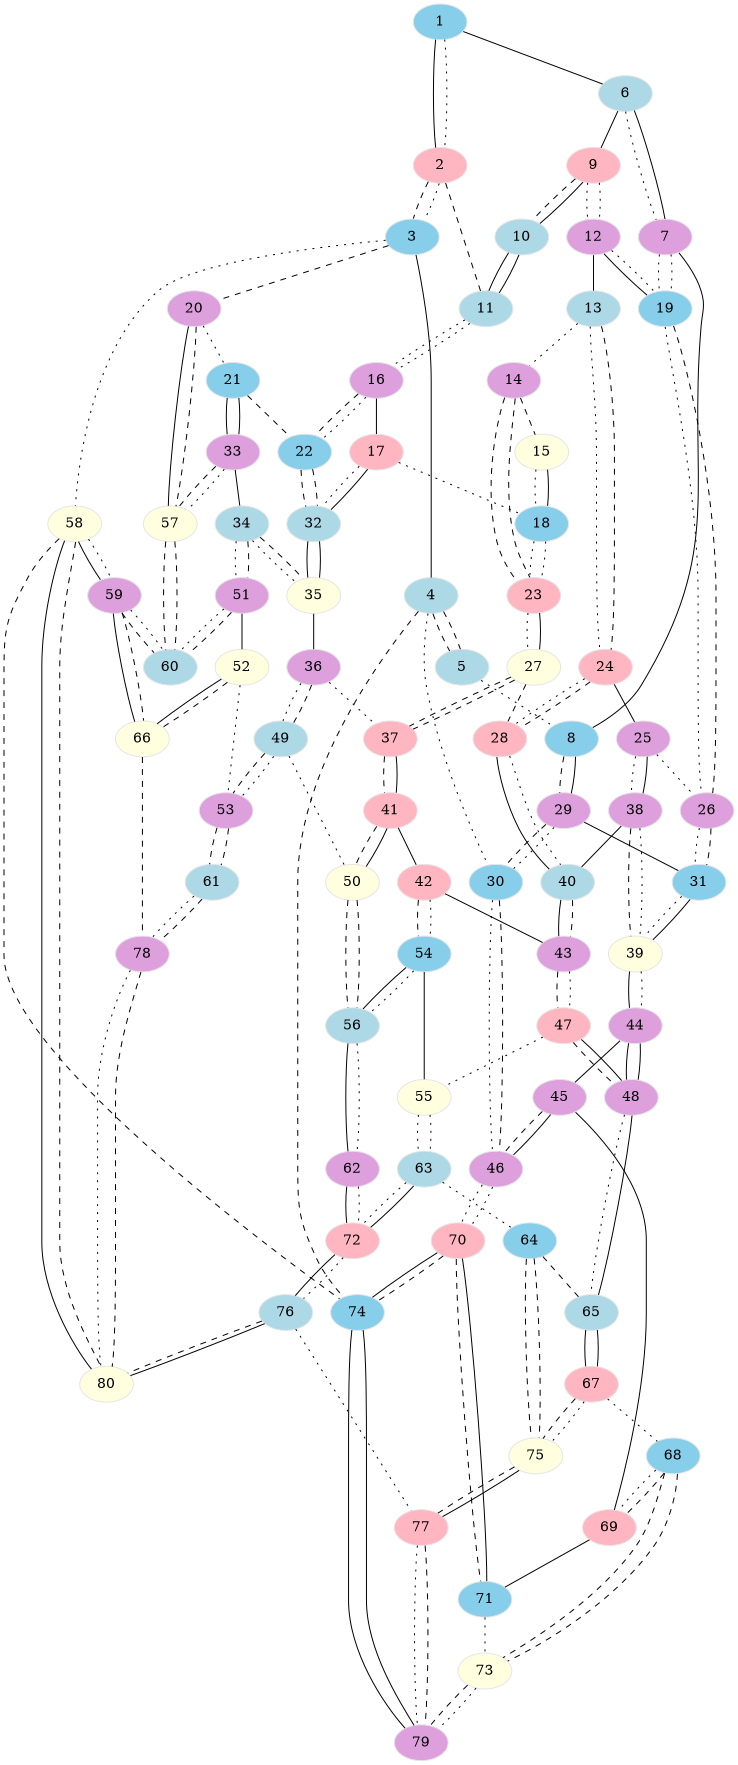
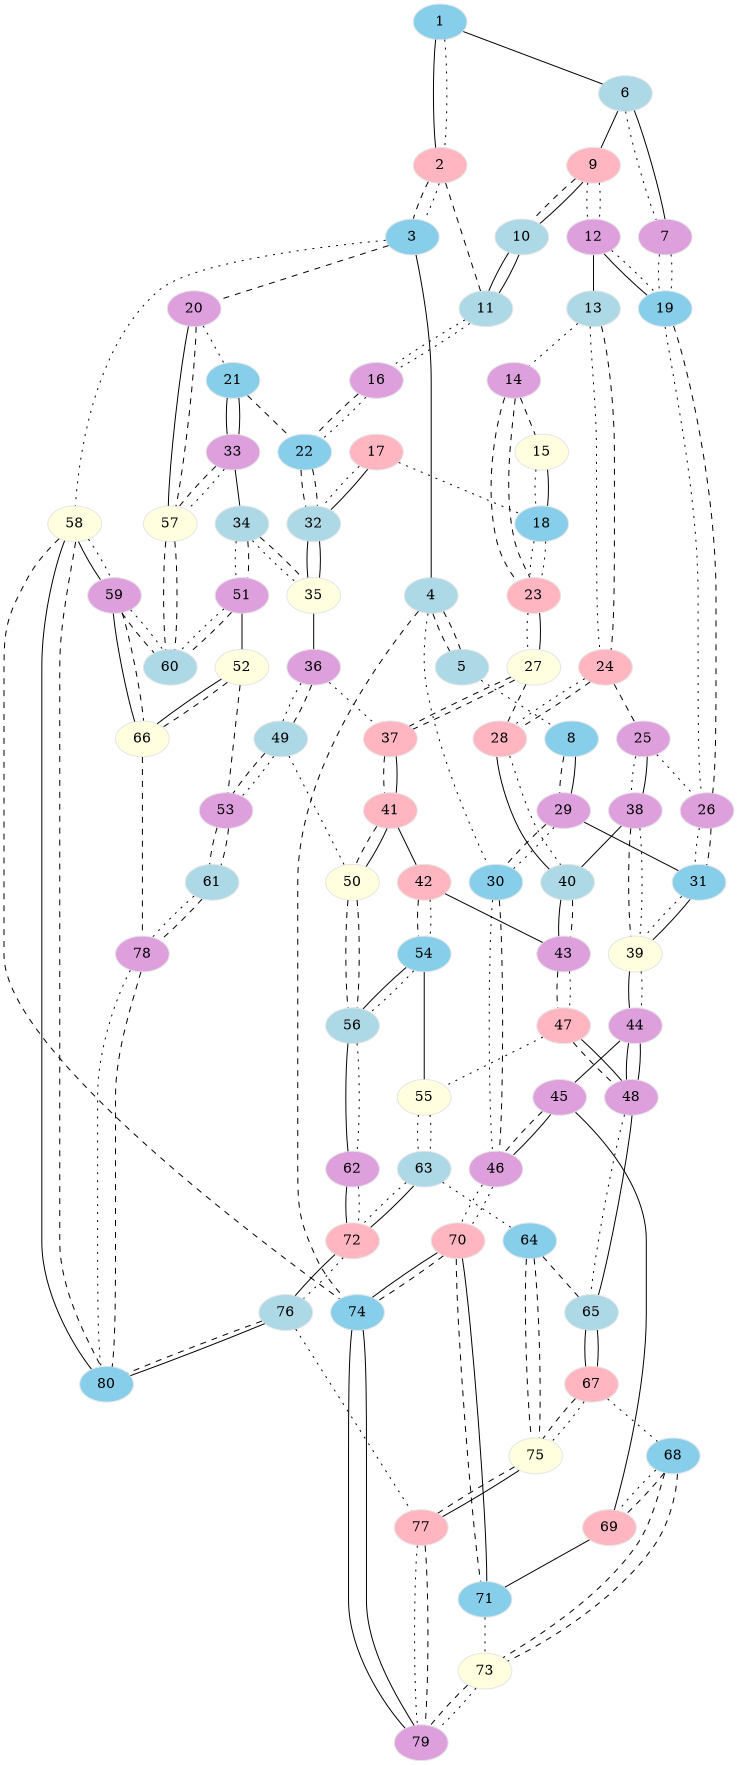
(376, 416) -> none
(698, 491) -> none
(622, 698) -> (624, 703)
(234, 739) -> (234, 739)
(107, 1384) -> (107, 1384)
